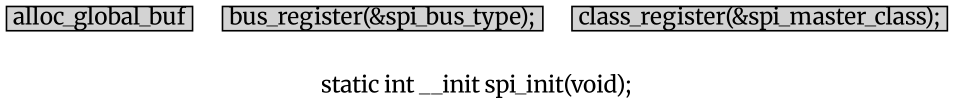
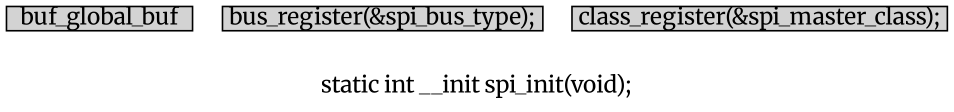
(100, 19) -> (100, 19)
